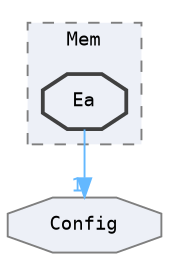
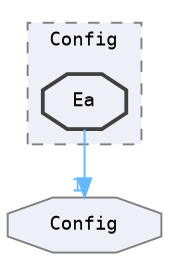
(85, 41) -> (85, 41)
